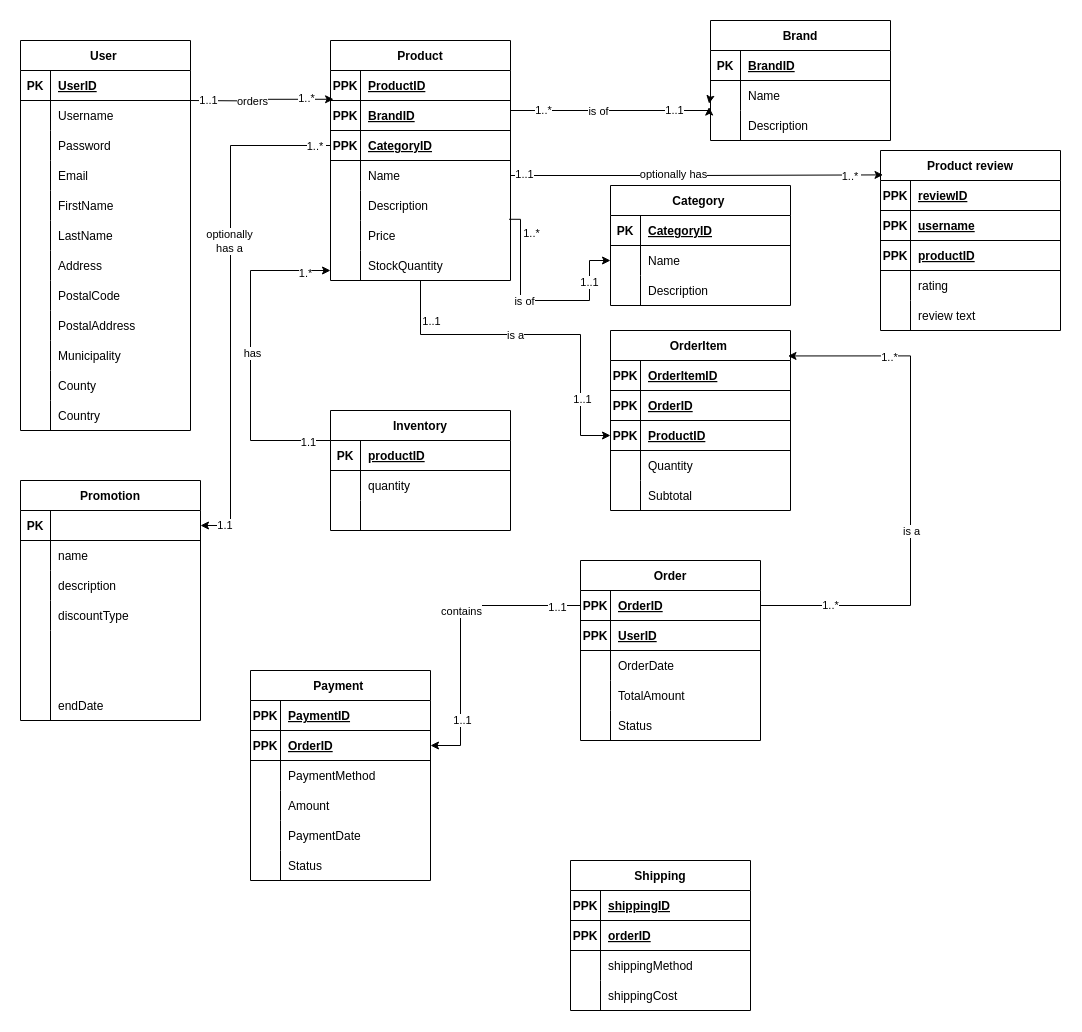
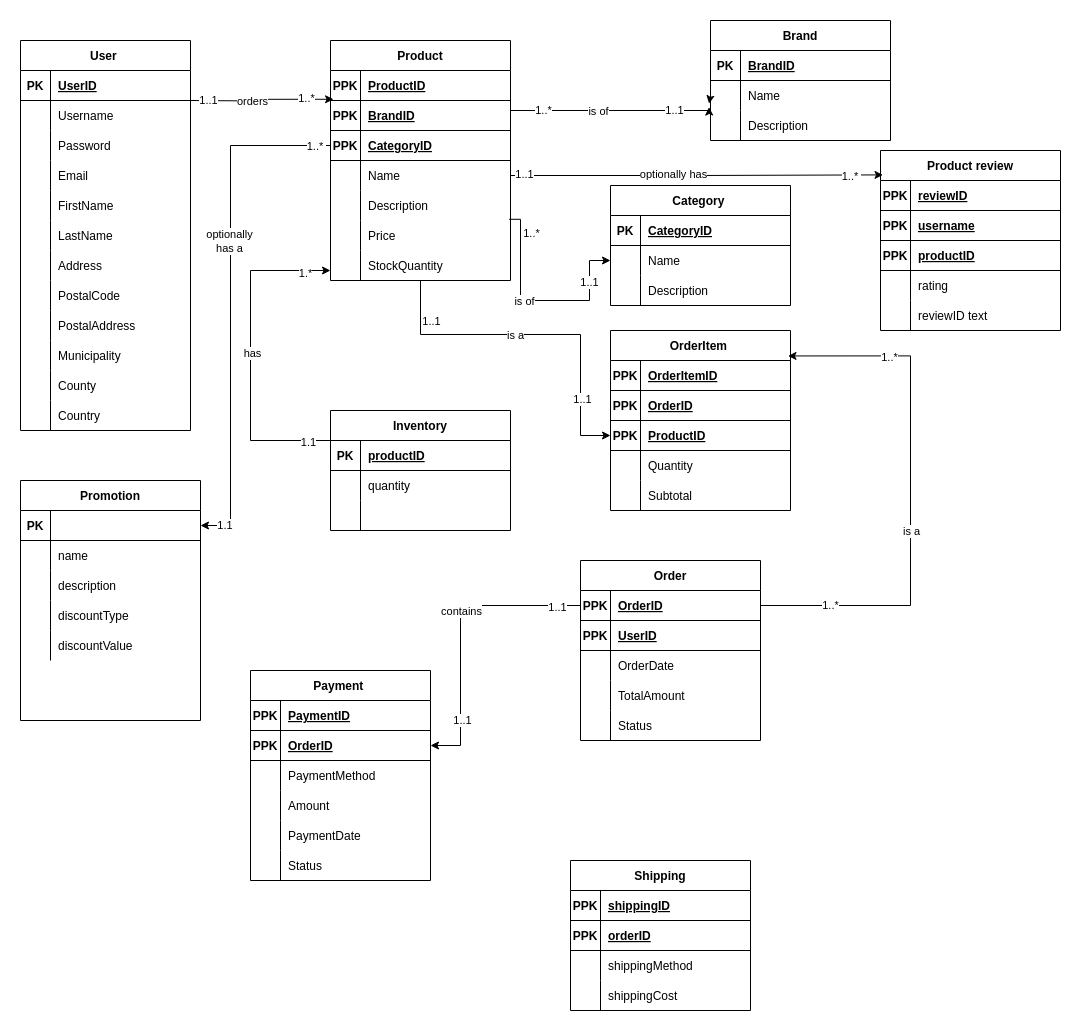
(952, 316) -> (959, 316)
none -> (126, 646)
(126, 706) -> none
